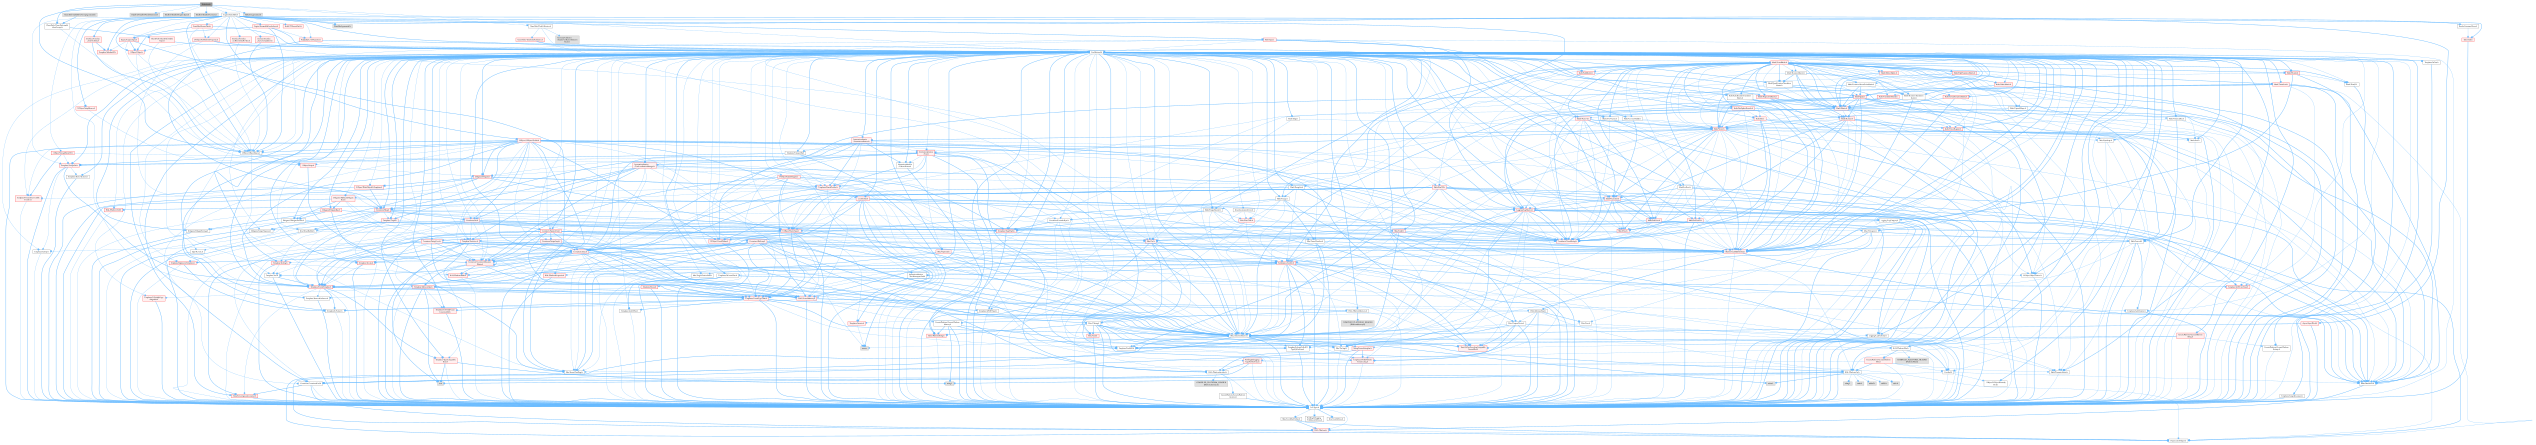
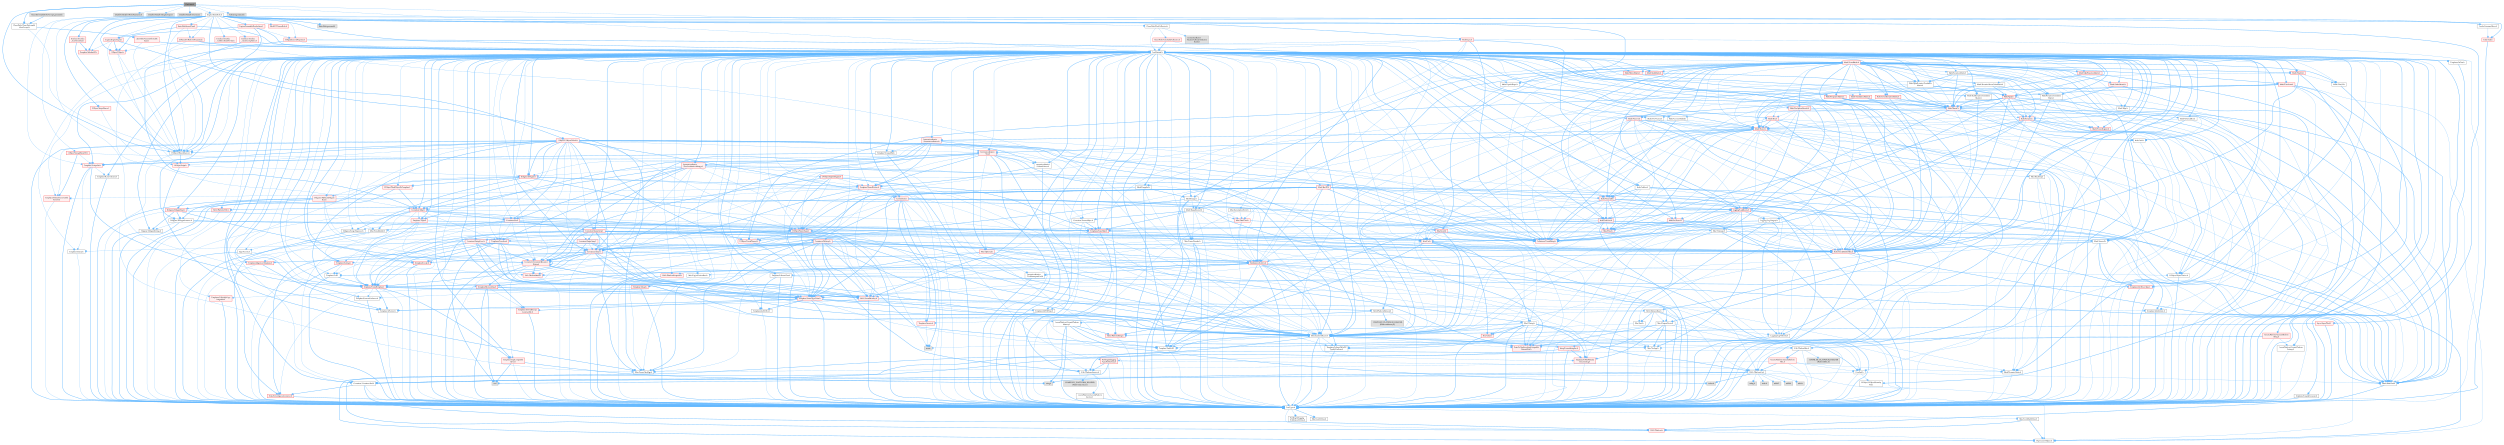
(1918, 76) -> (2064, 73)
